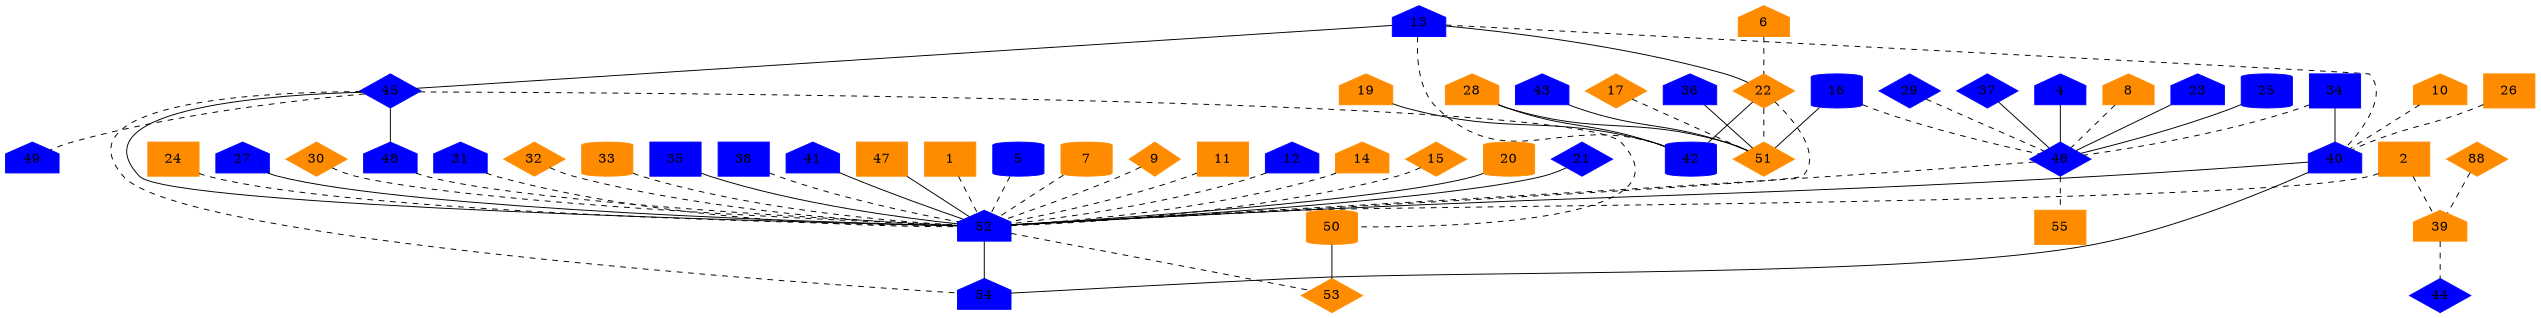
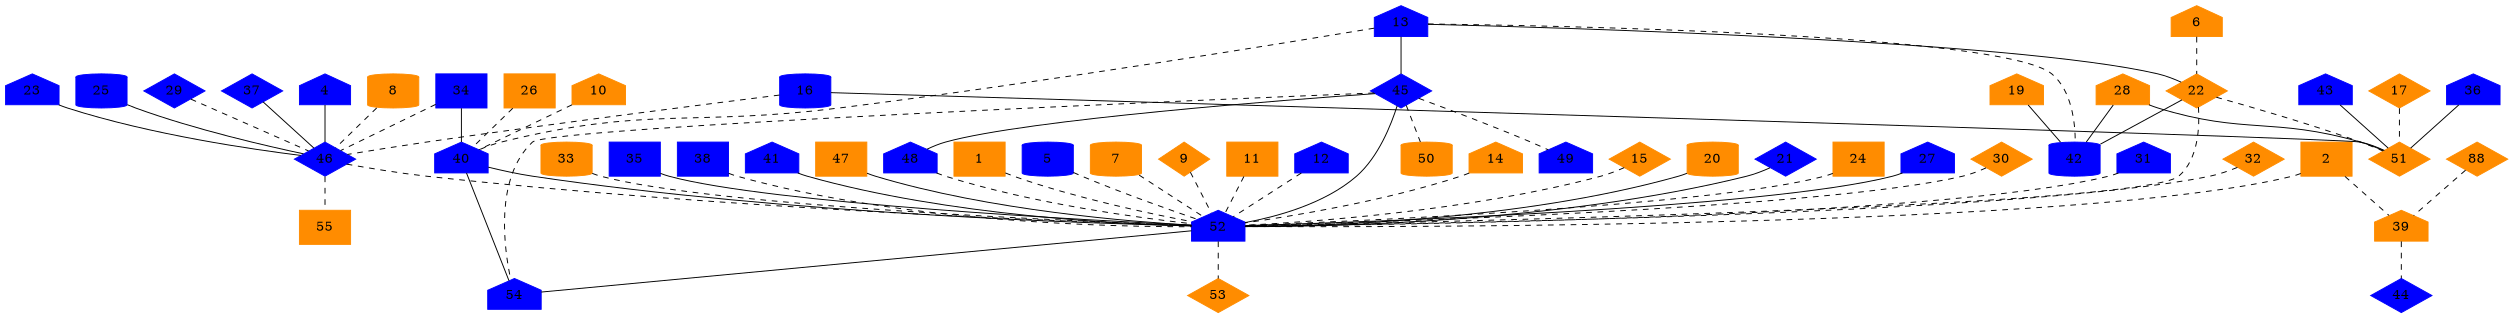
(2129, 91) -> (393, 91)
(1332, 262) -> none
